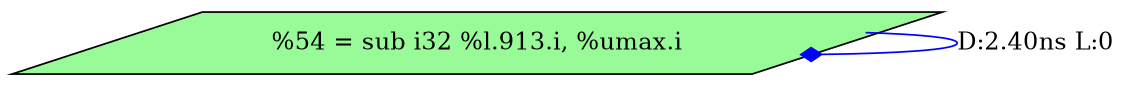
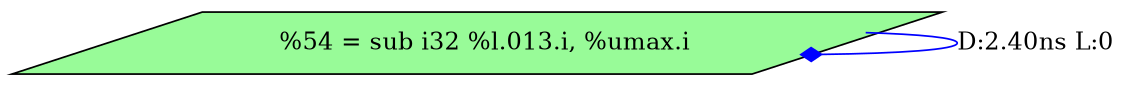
(477, 43) -> (477, 43)
